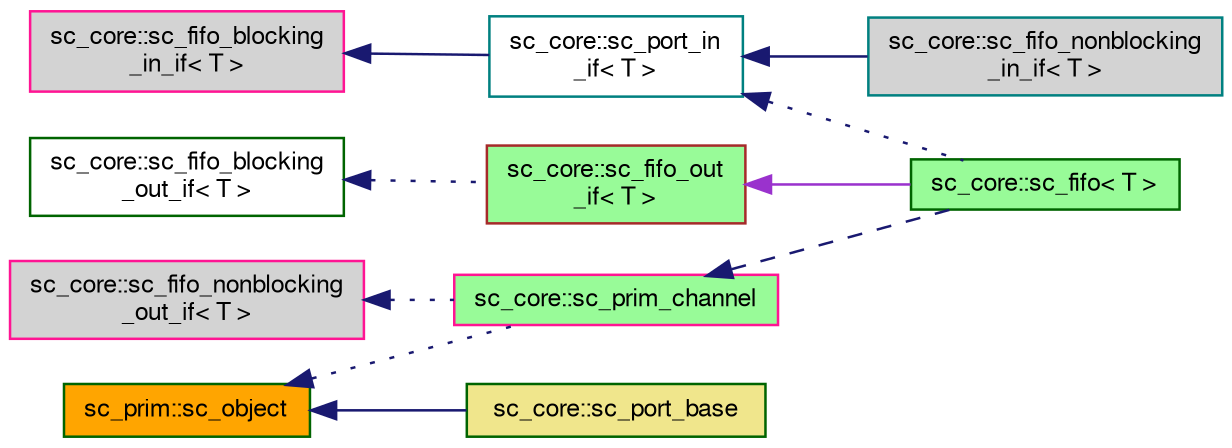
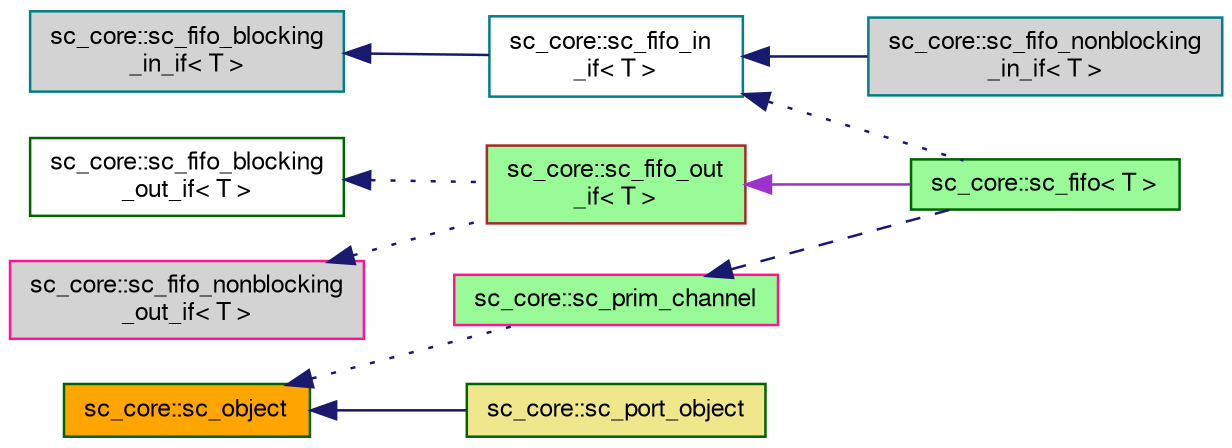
(187, 51) -> (187, 51)
(616, 56) -> (616, 56)
(422, 300) -> (420, 237)
(187, 410) -> (187, 410)
(616, 410) -> (616, 410)
